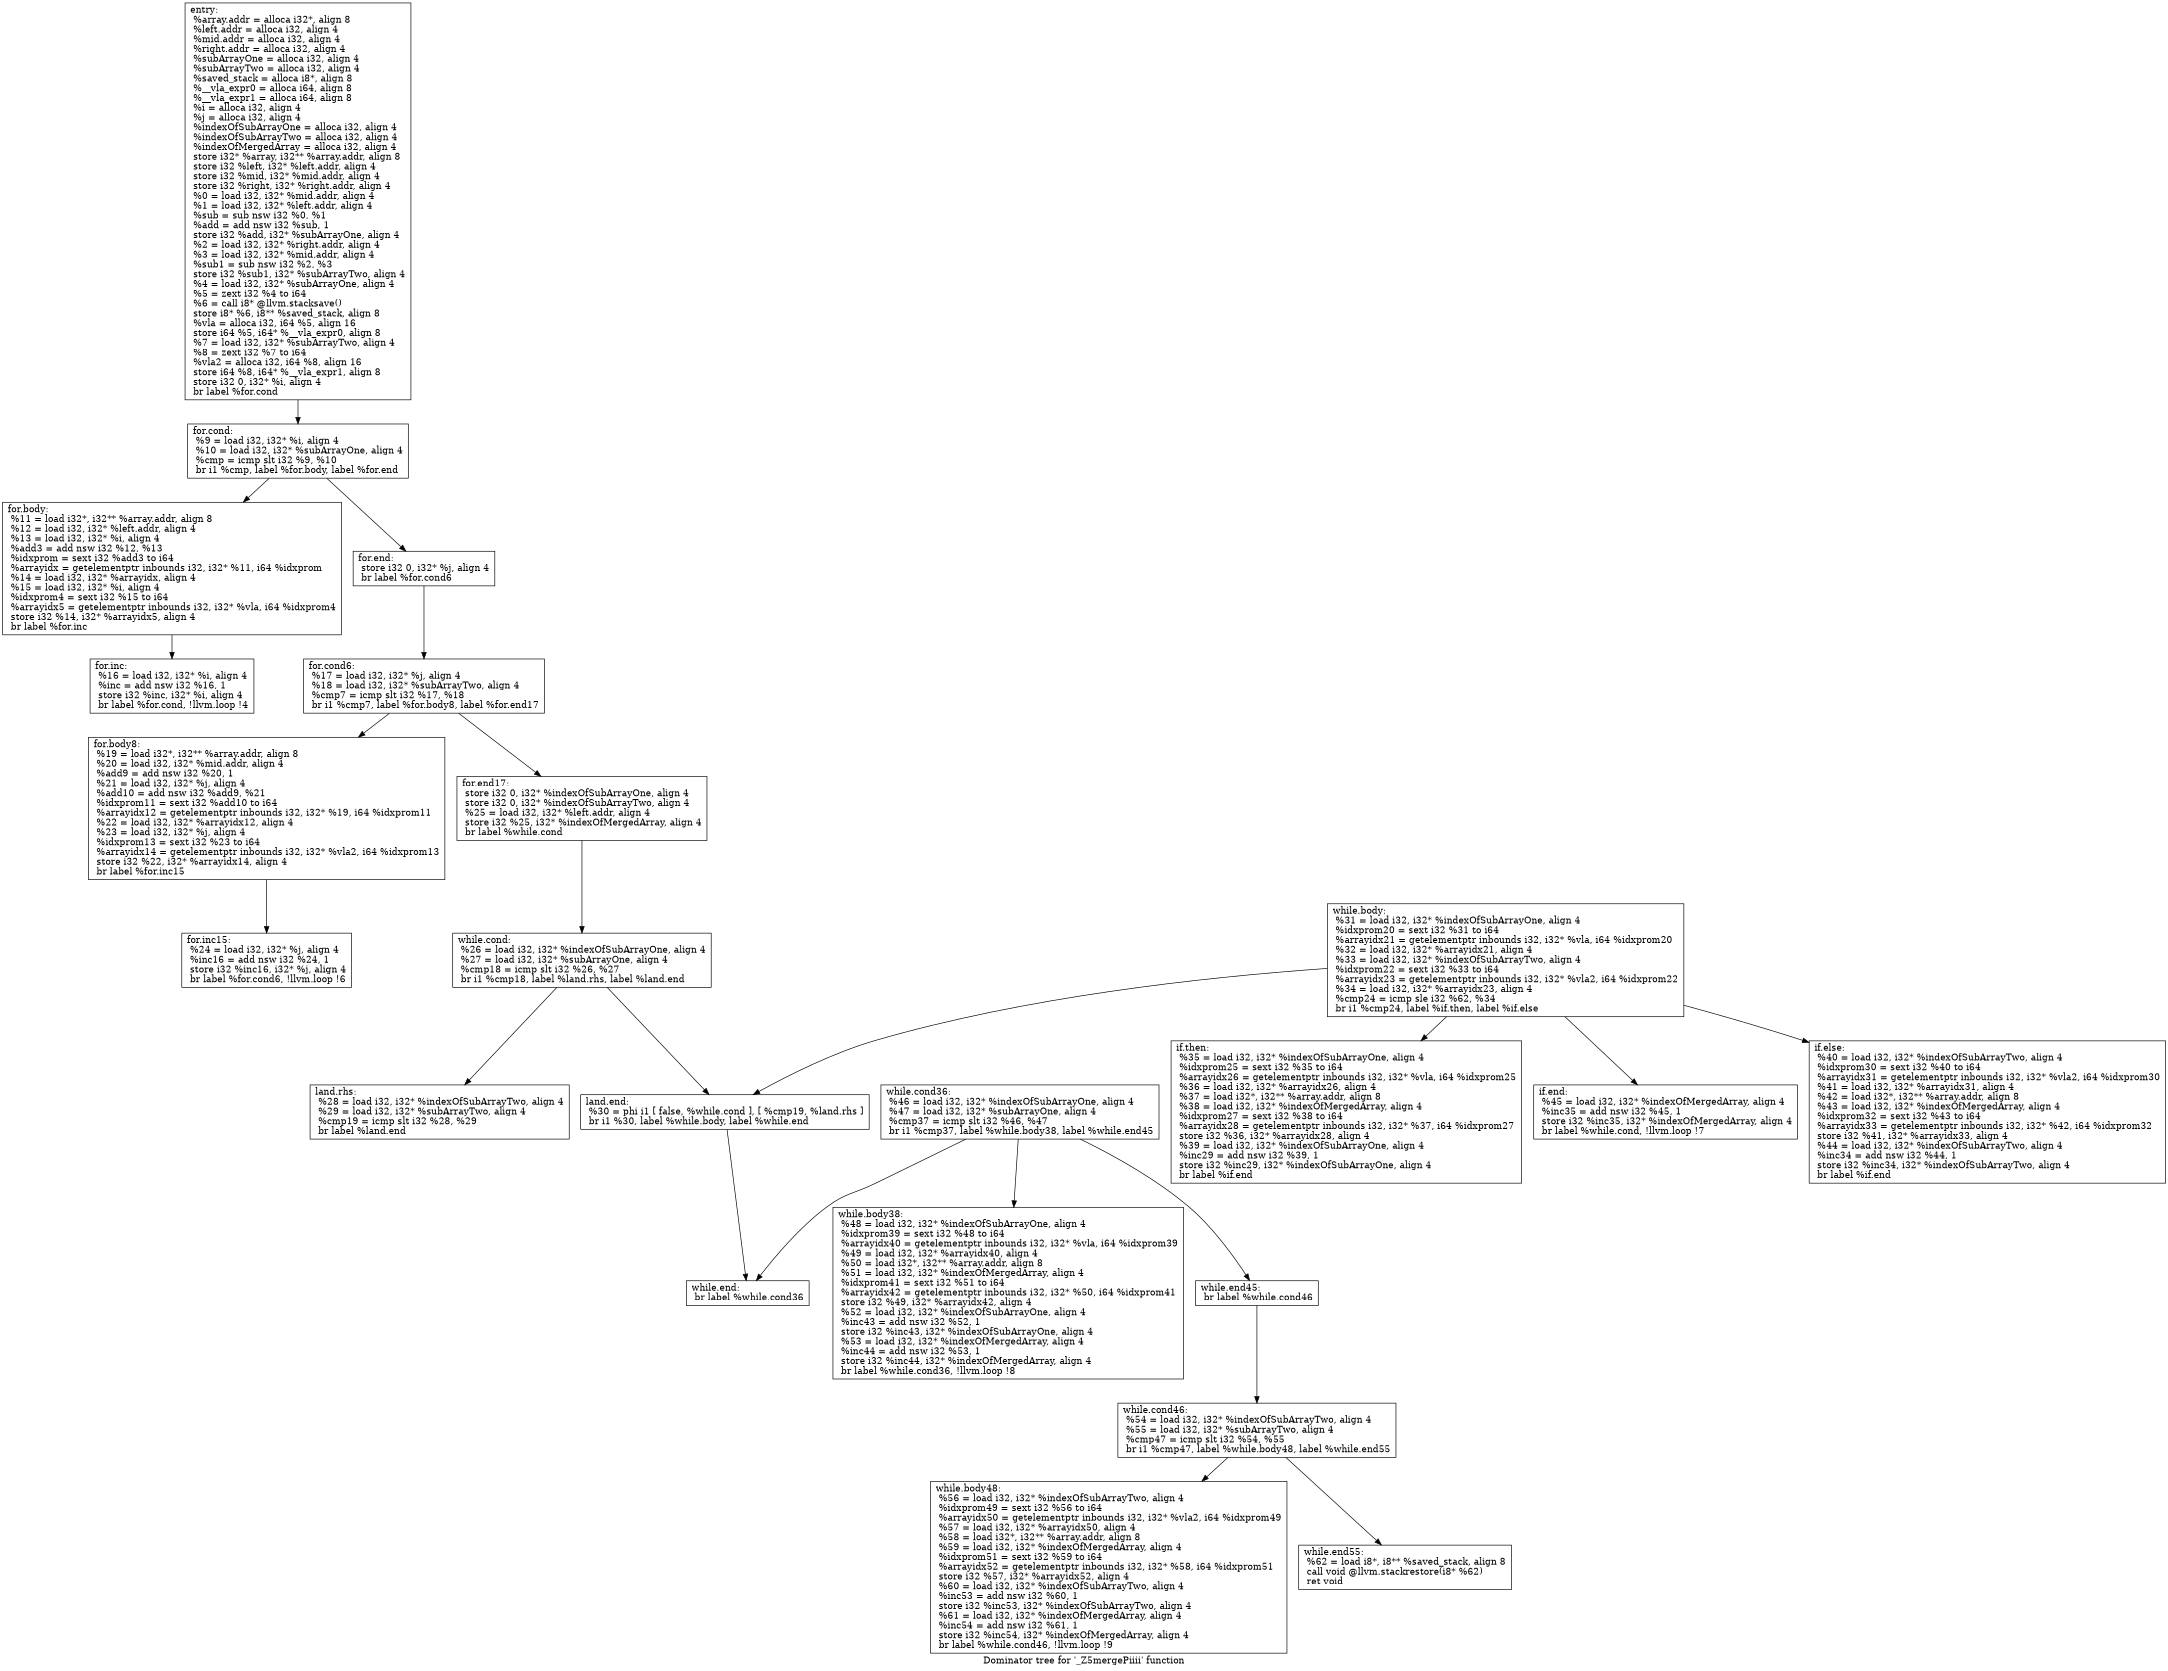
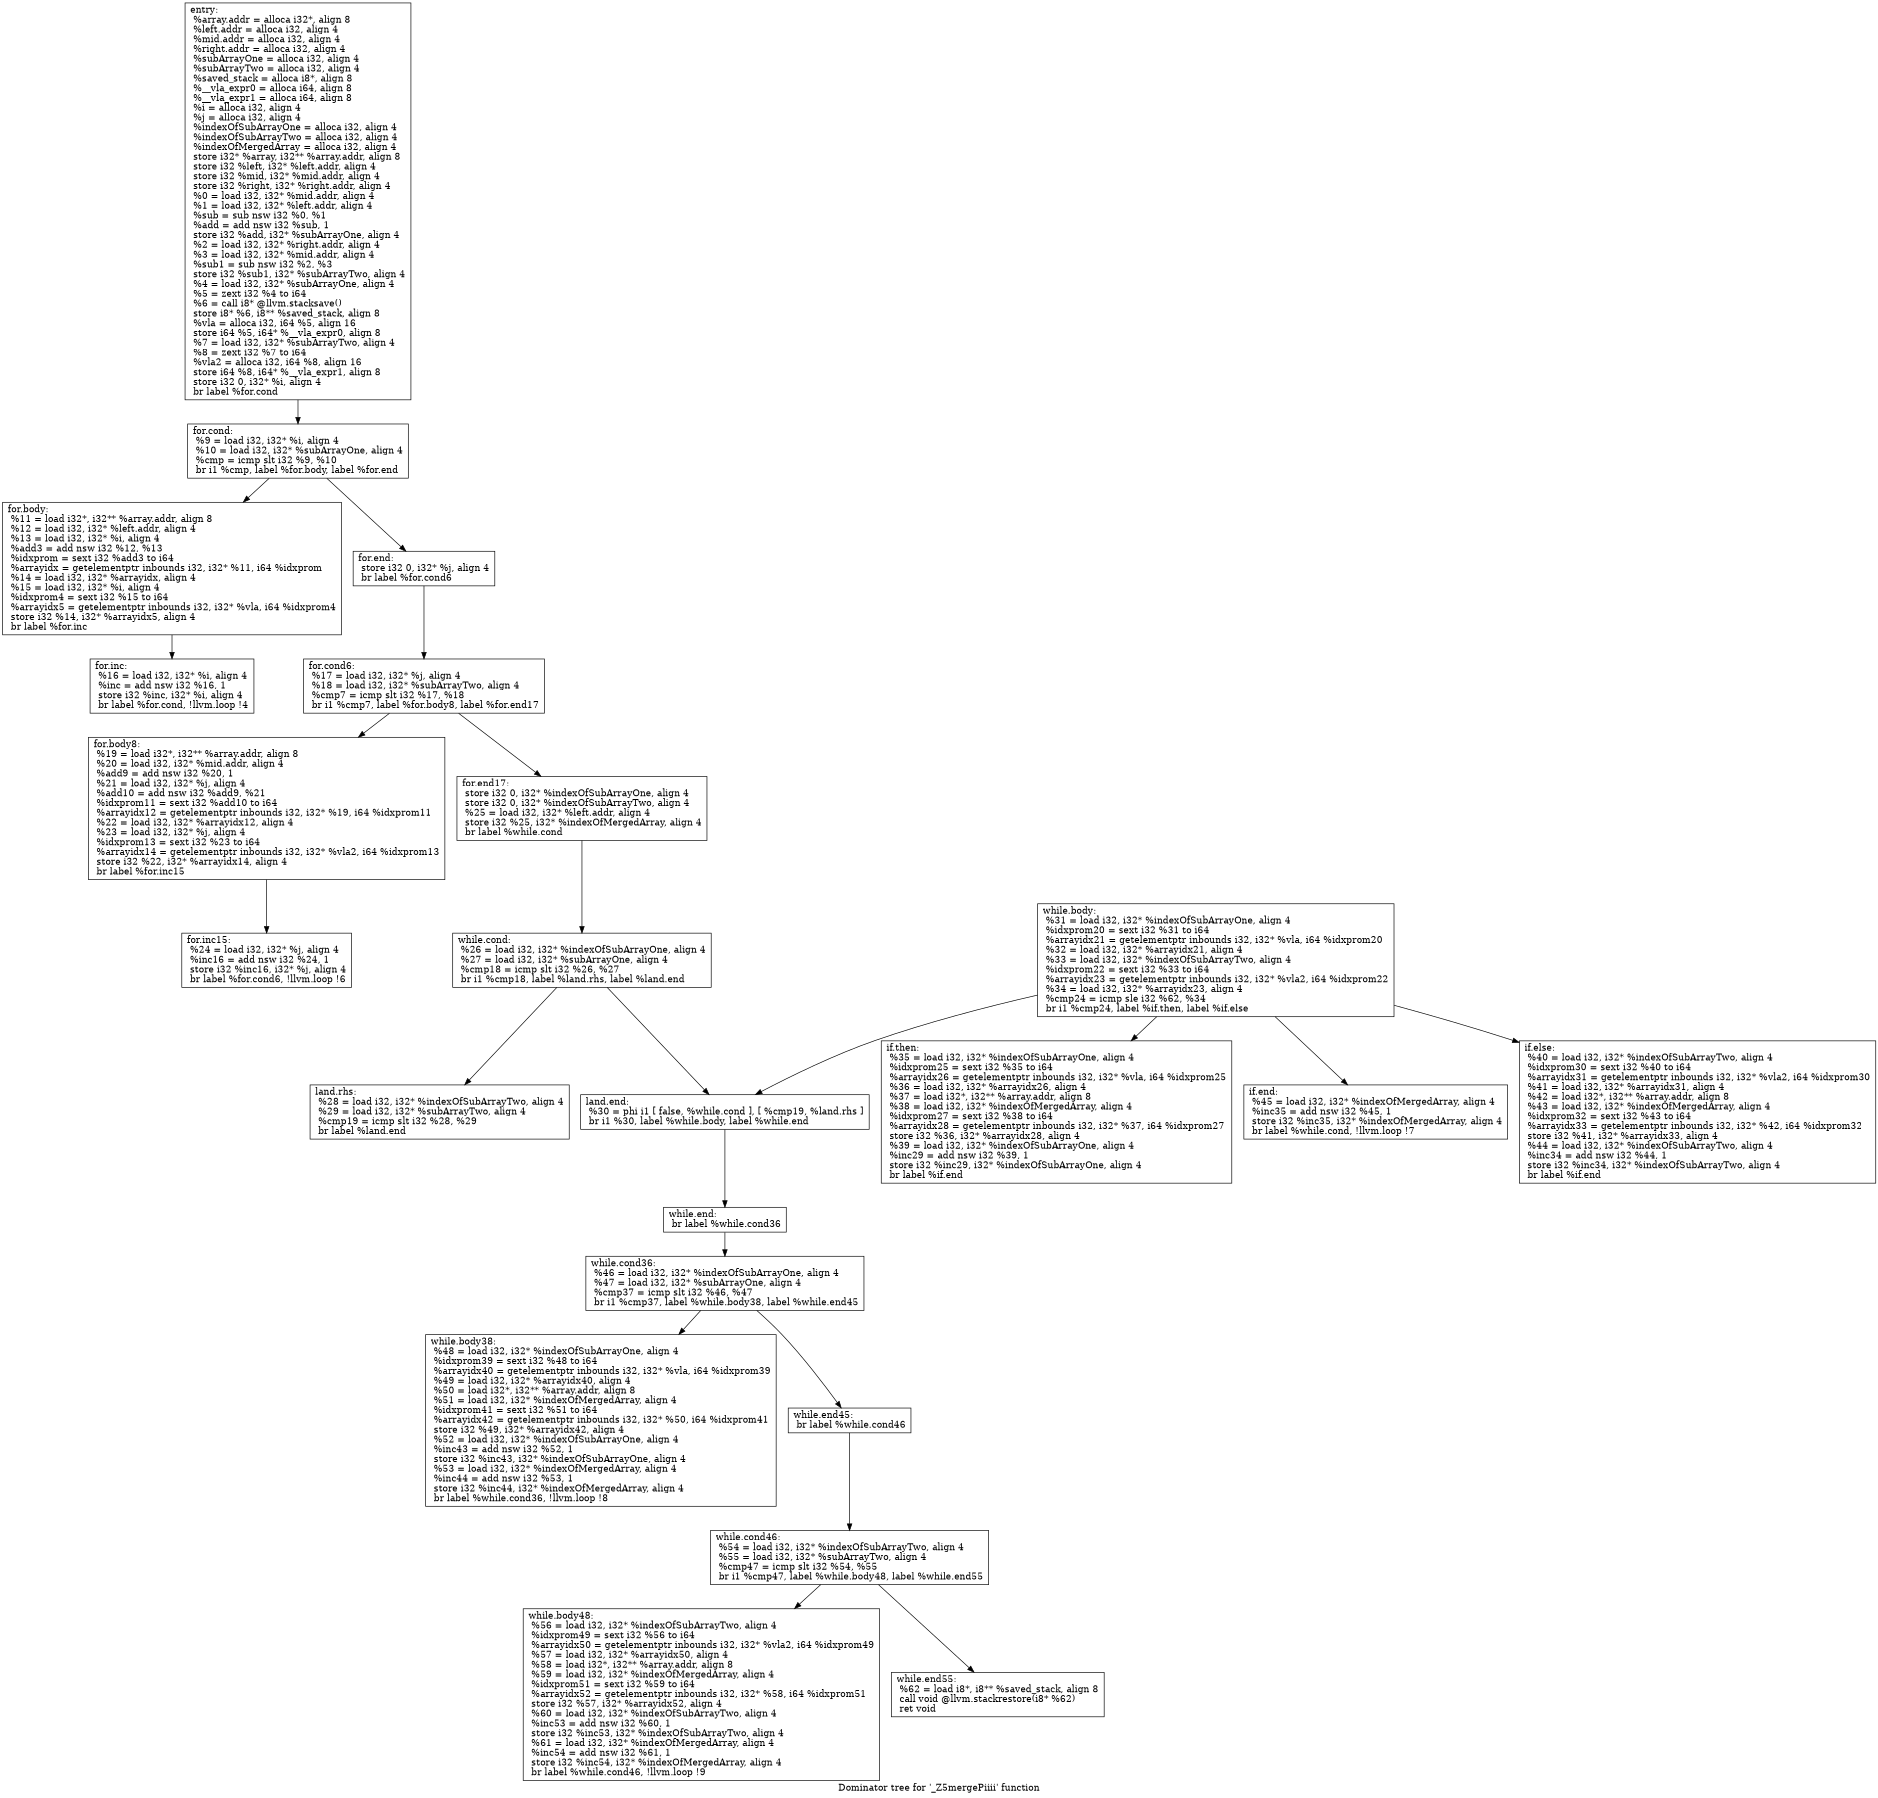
(853, 1193) -> (725, 1241)
